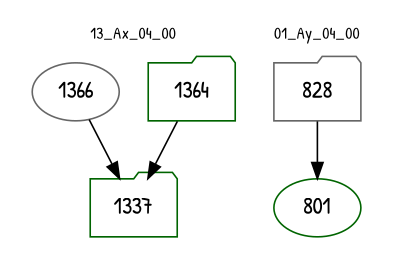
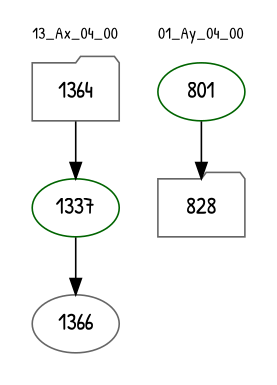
(192, 92) -> (76, 92)
(101, 142) -> (76, 258)
(317, 142) -> (201, 142)
(134, 208) -> (76, 208)
